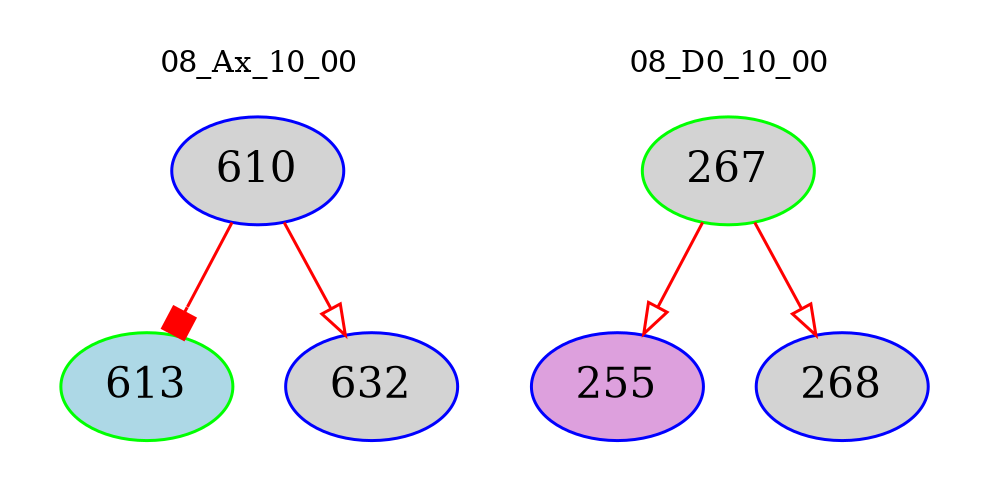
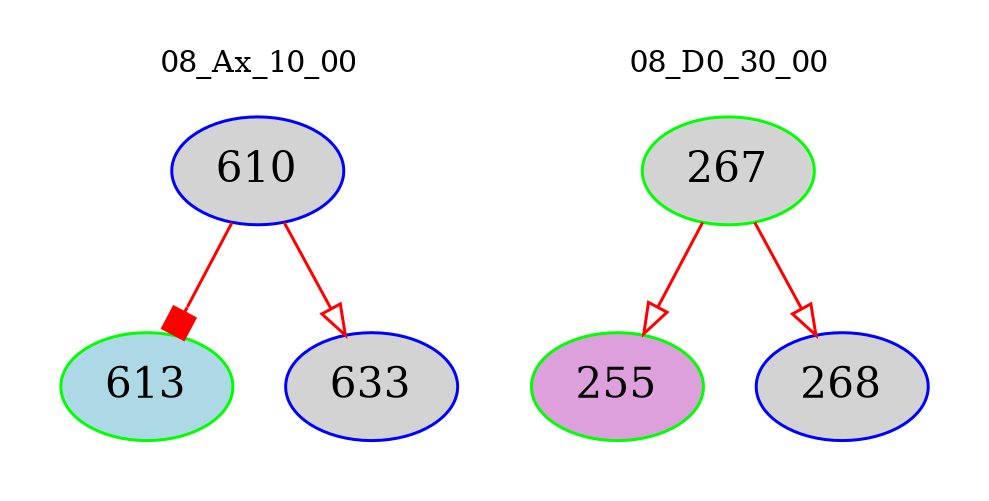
(730, 64) -> (730, 64)
(372, 387) -> (372, 387)
(617, 387) -> (617, 387)
